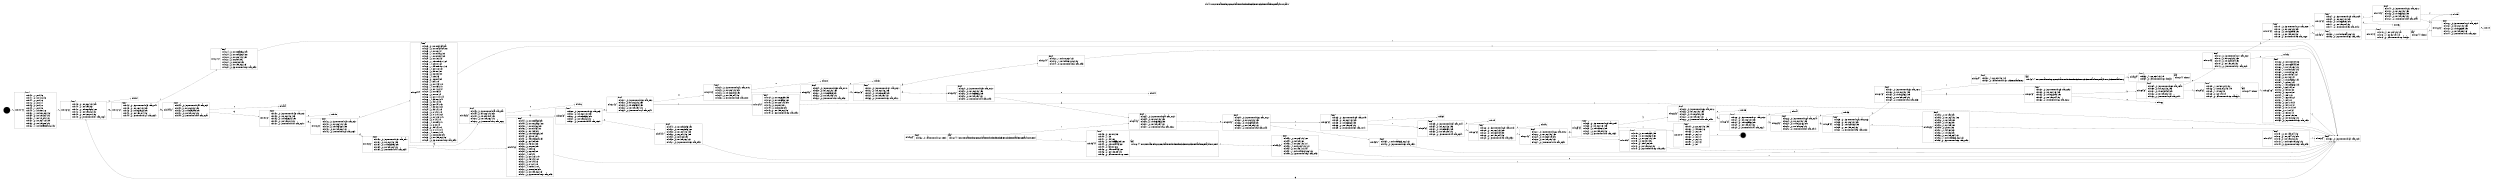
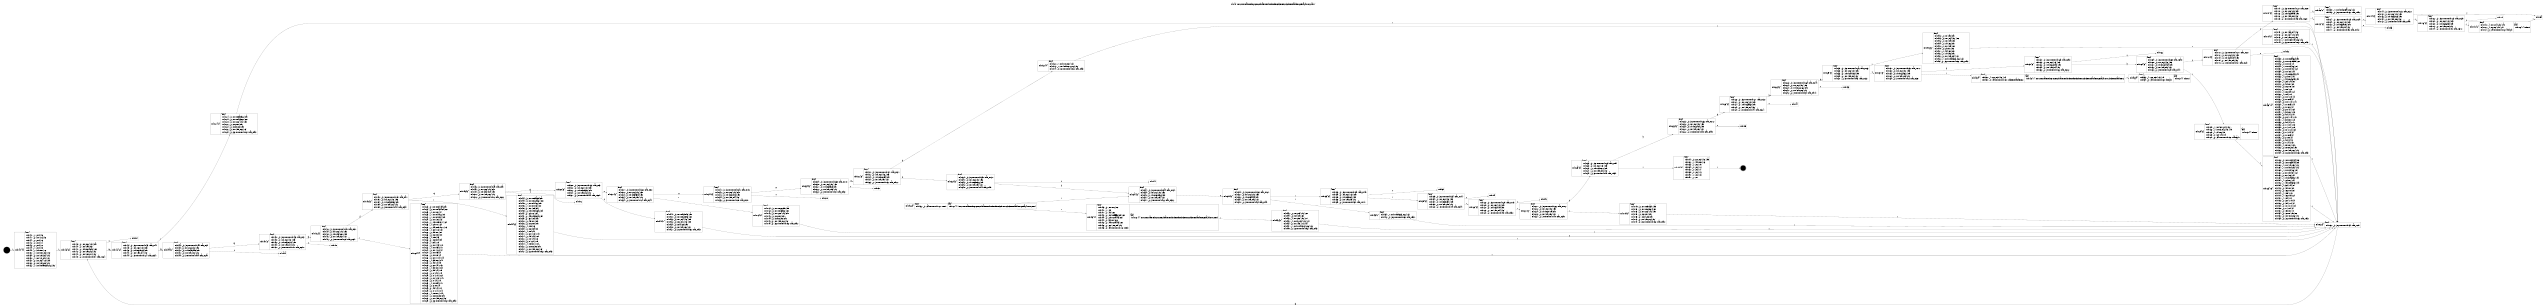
(2429, 31) -> (2466, 25)
none -> (2286, 106)
